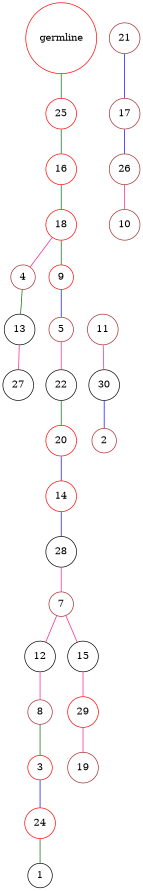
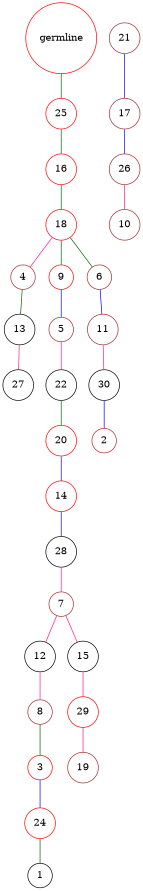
none -> (99, 277)
